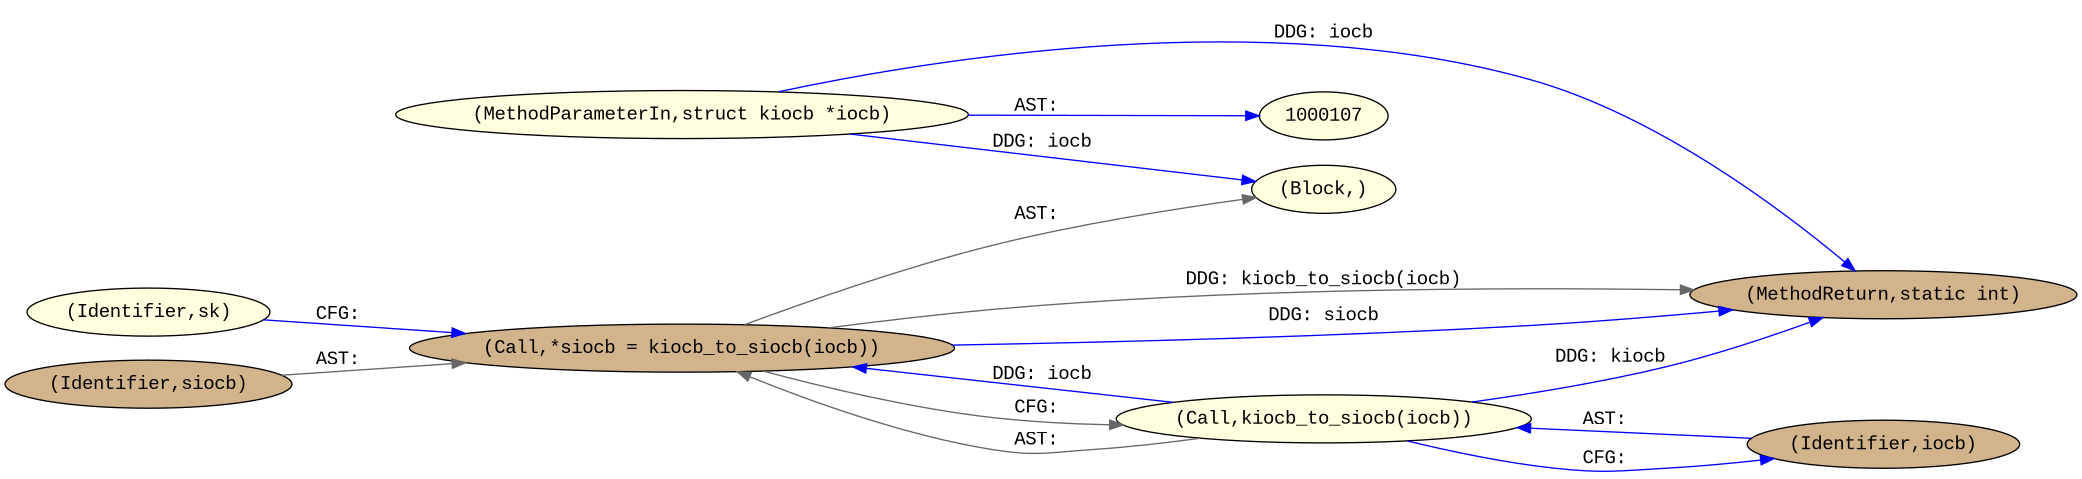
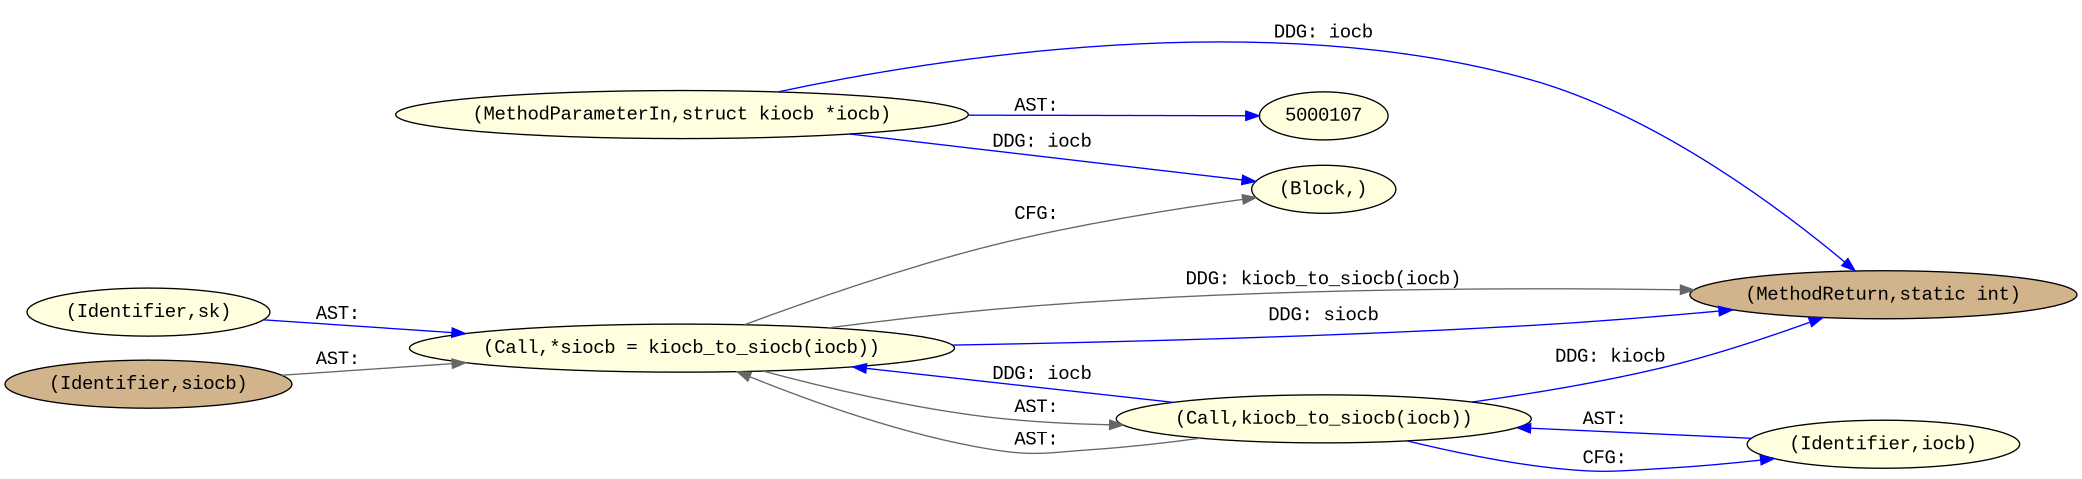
(1324, 116) -> (1324, 116)
(1042, 214) -> (1042, 214)
(344, 314) -> (344, 314)
(682, 348) -> (682, 348)
(1042, 408) -> (1042, 408)
(1883, 444) -> (1883, 444)
